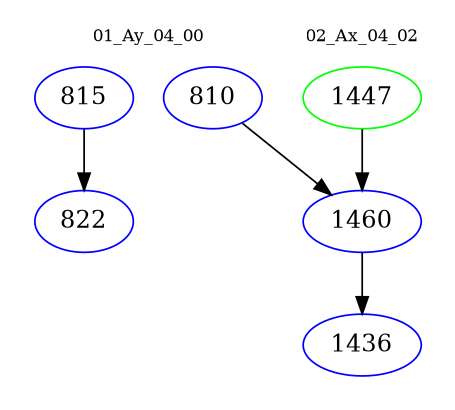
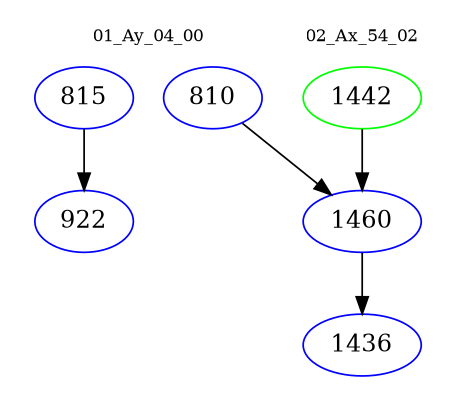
(362, 37) -> (362, 37)
(362, 98) -> (362, 98)
(84, 221) -> (84, 221)
